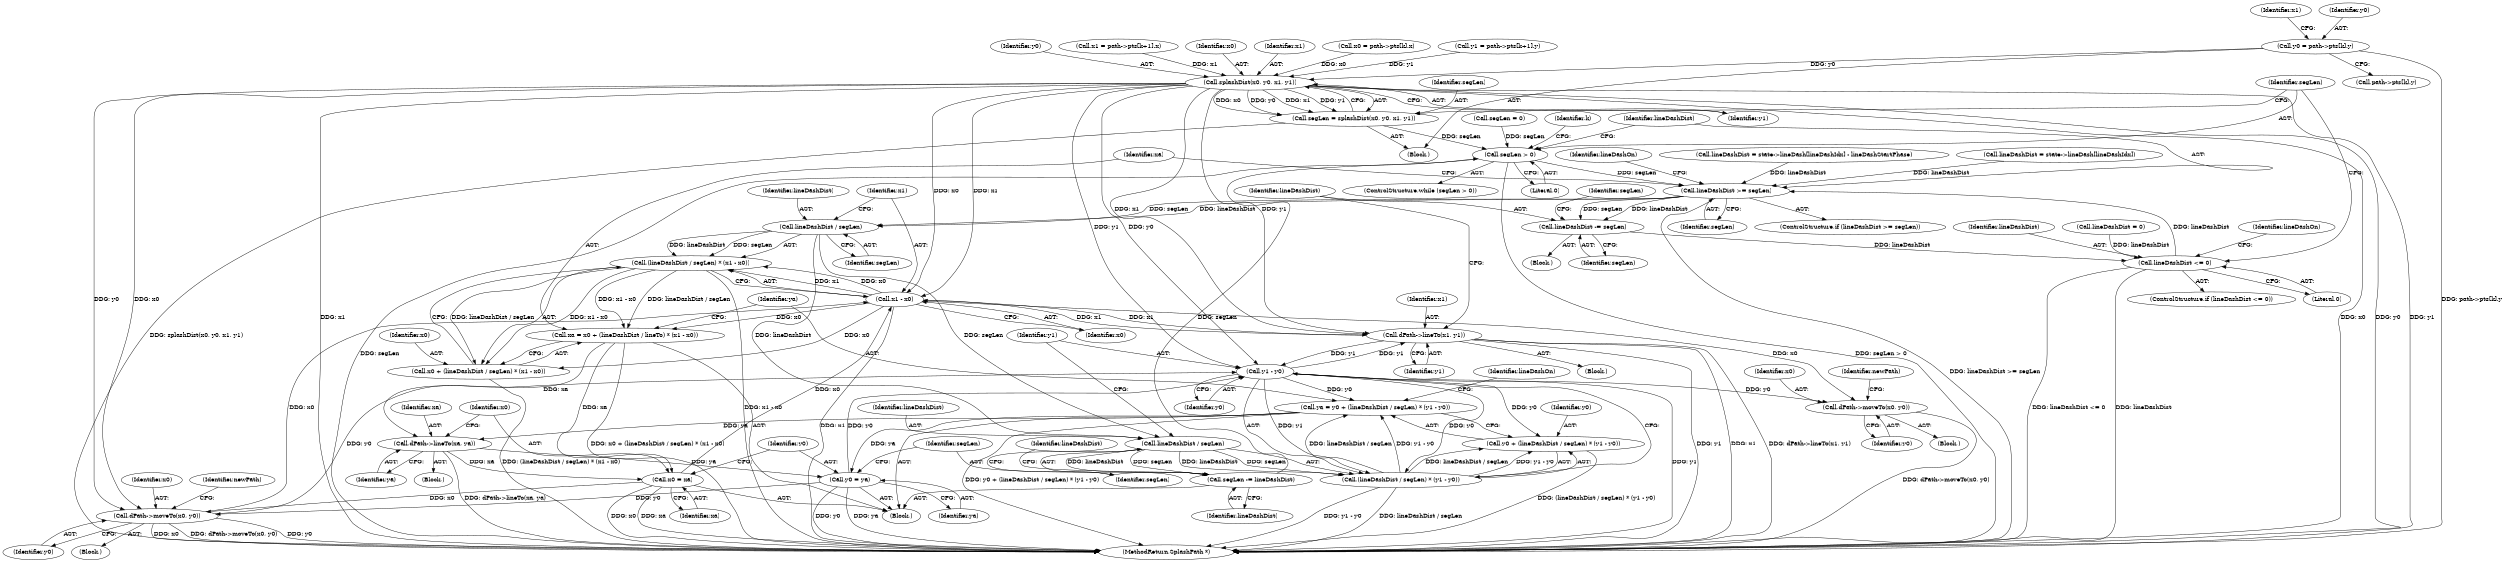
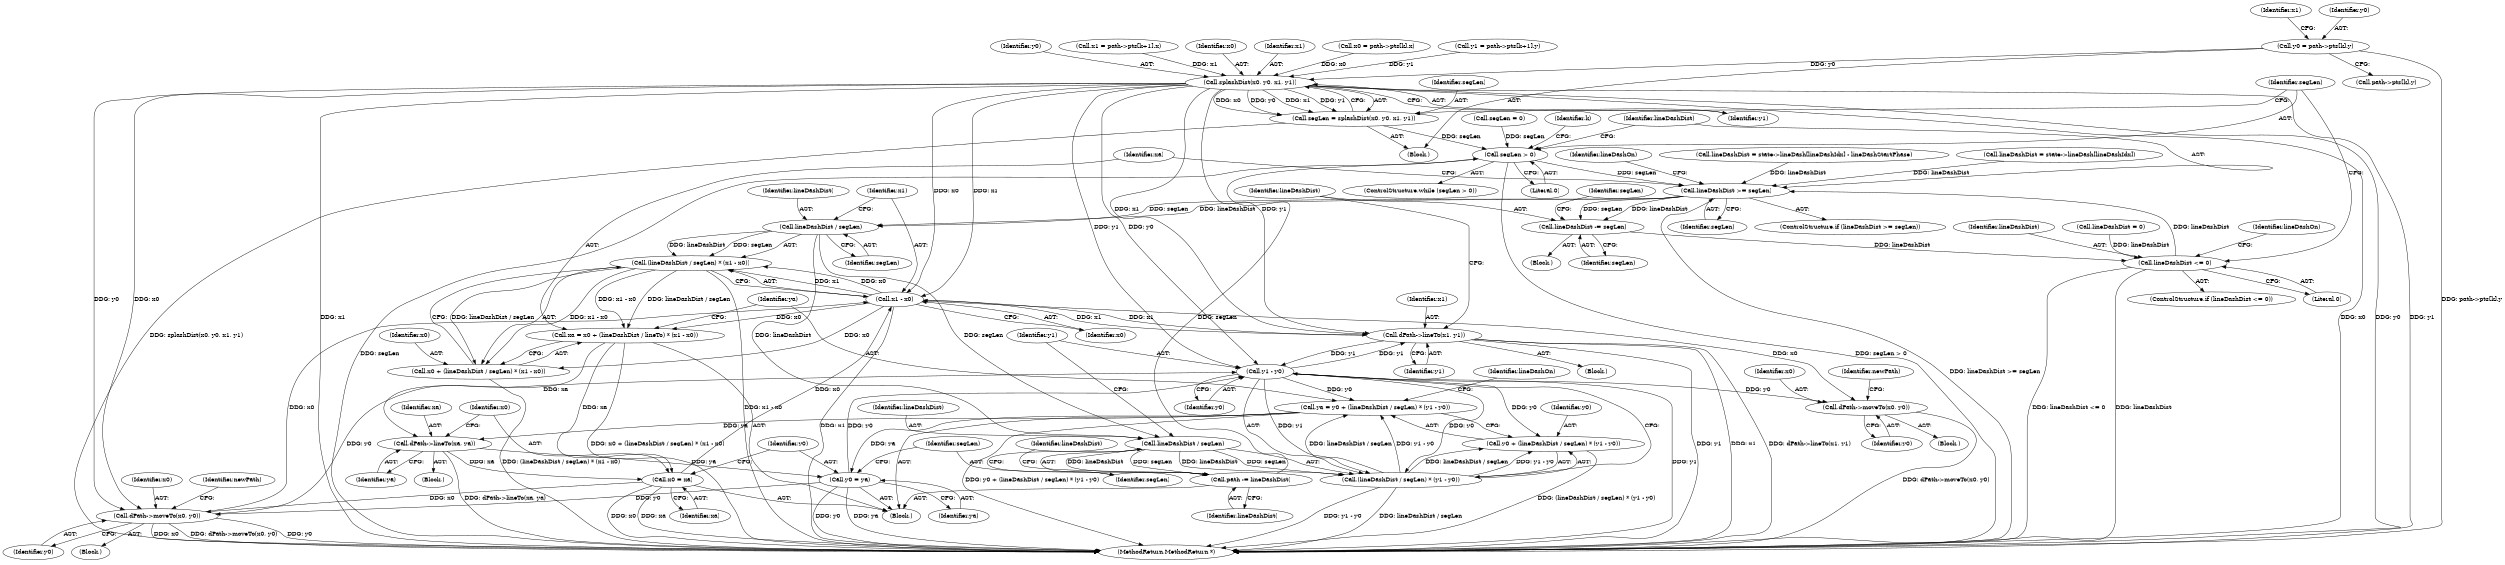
(1251, 480) -> (1251, 480)
(1166, 552) -> (1166, 552)
